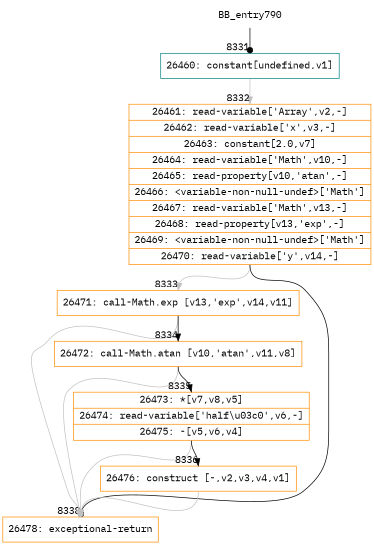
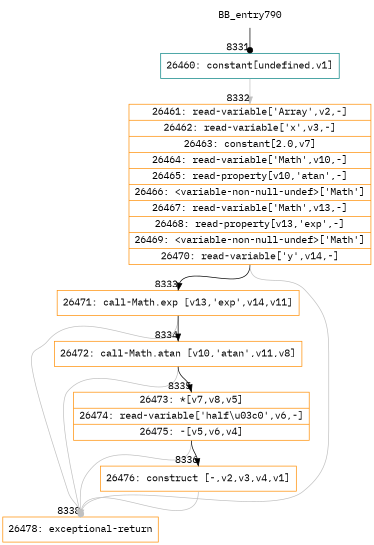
(217, 278) -> (217, 278)
(321, 471) -> (321, 471)
